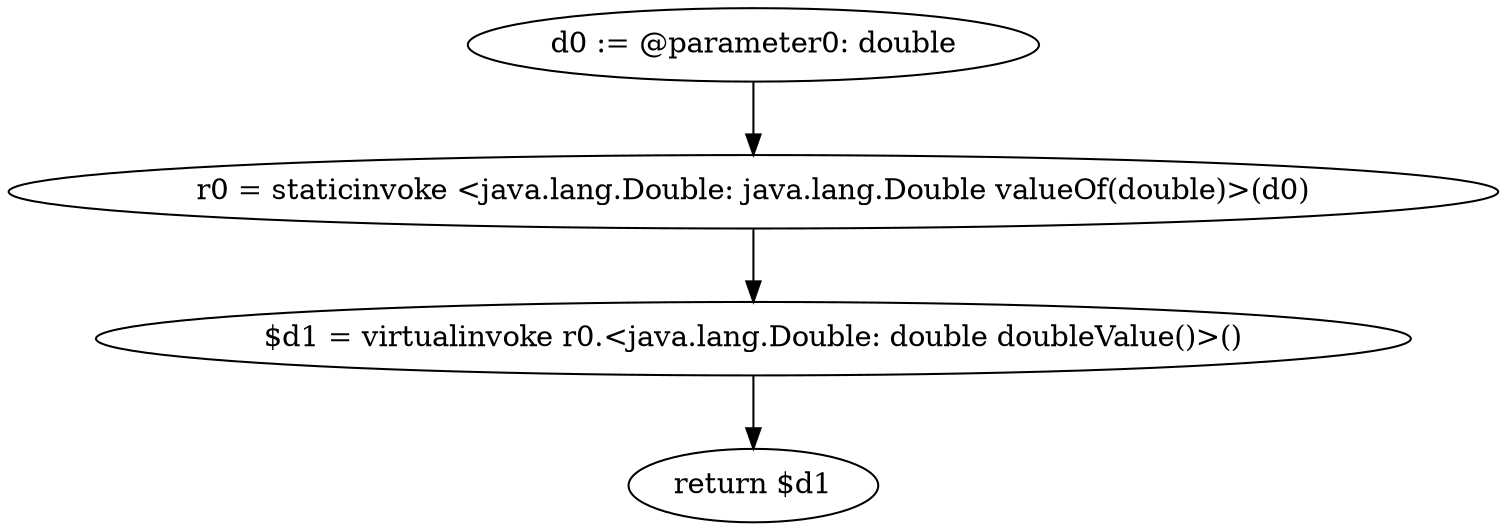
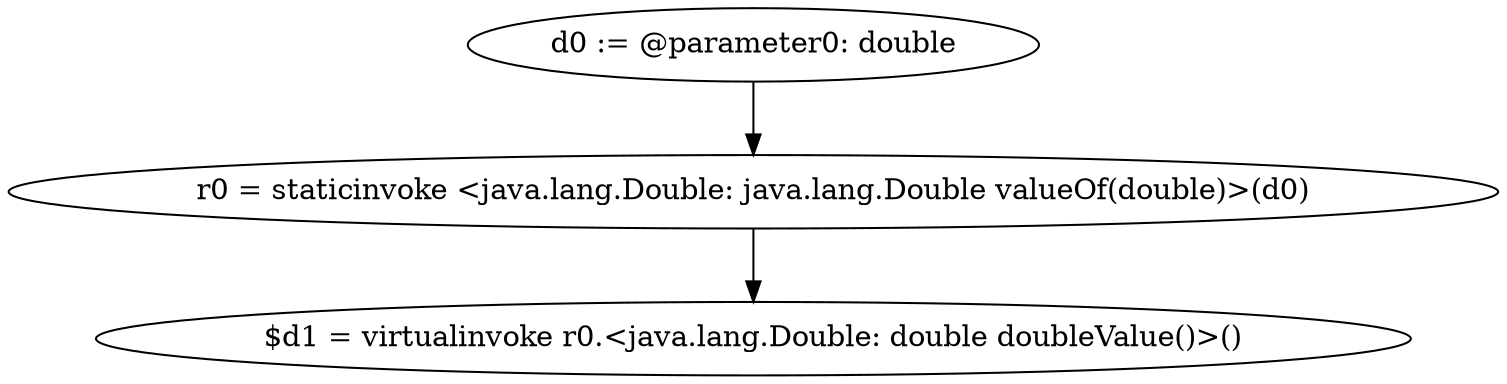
(753, 486) -> none
